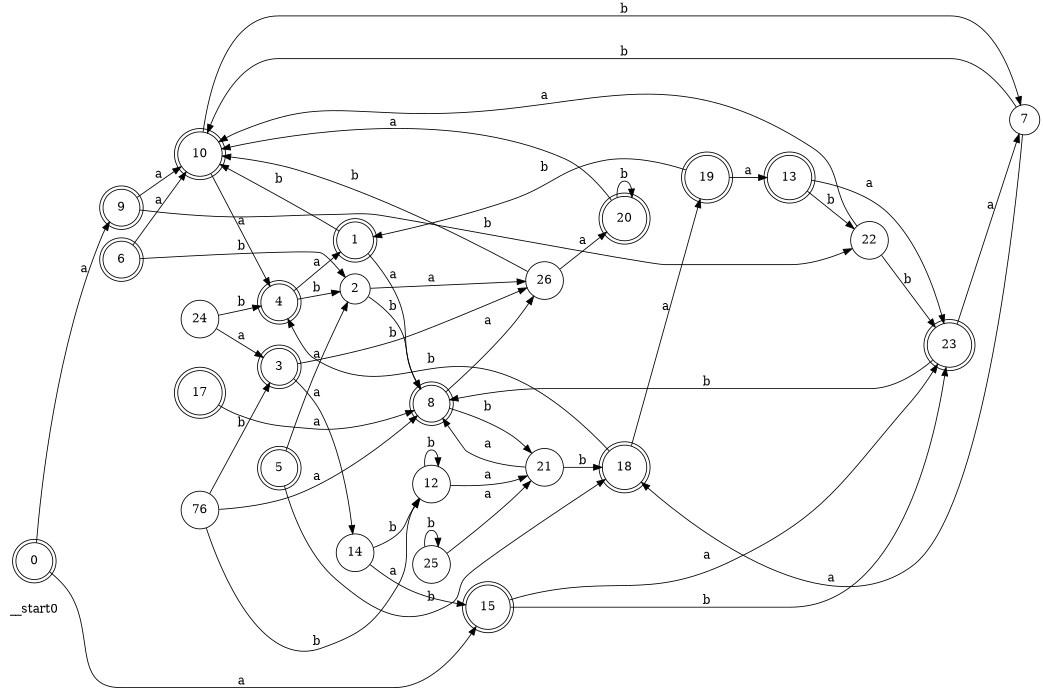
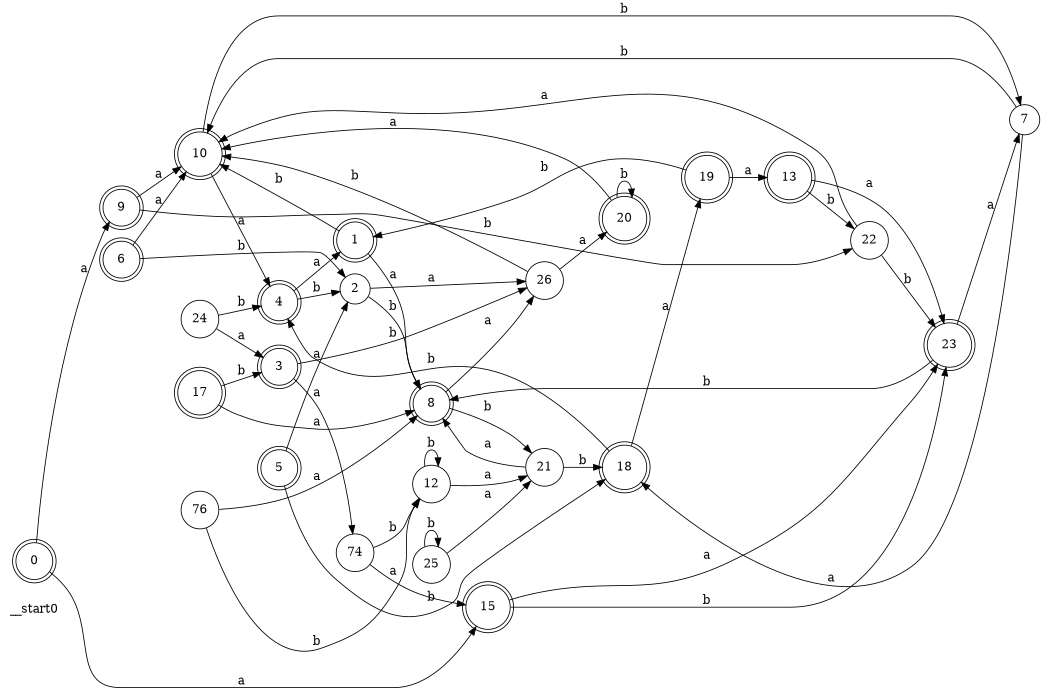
(238, 442) -> (237, 381)
(355, 553) -> (355, 553)
